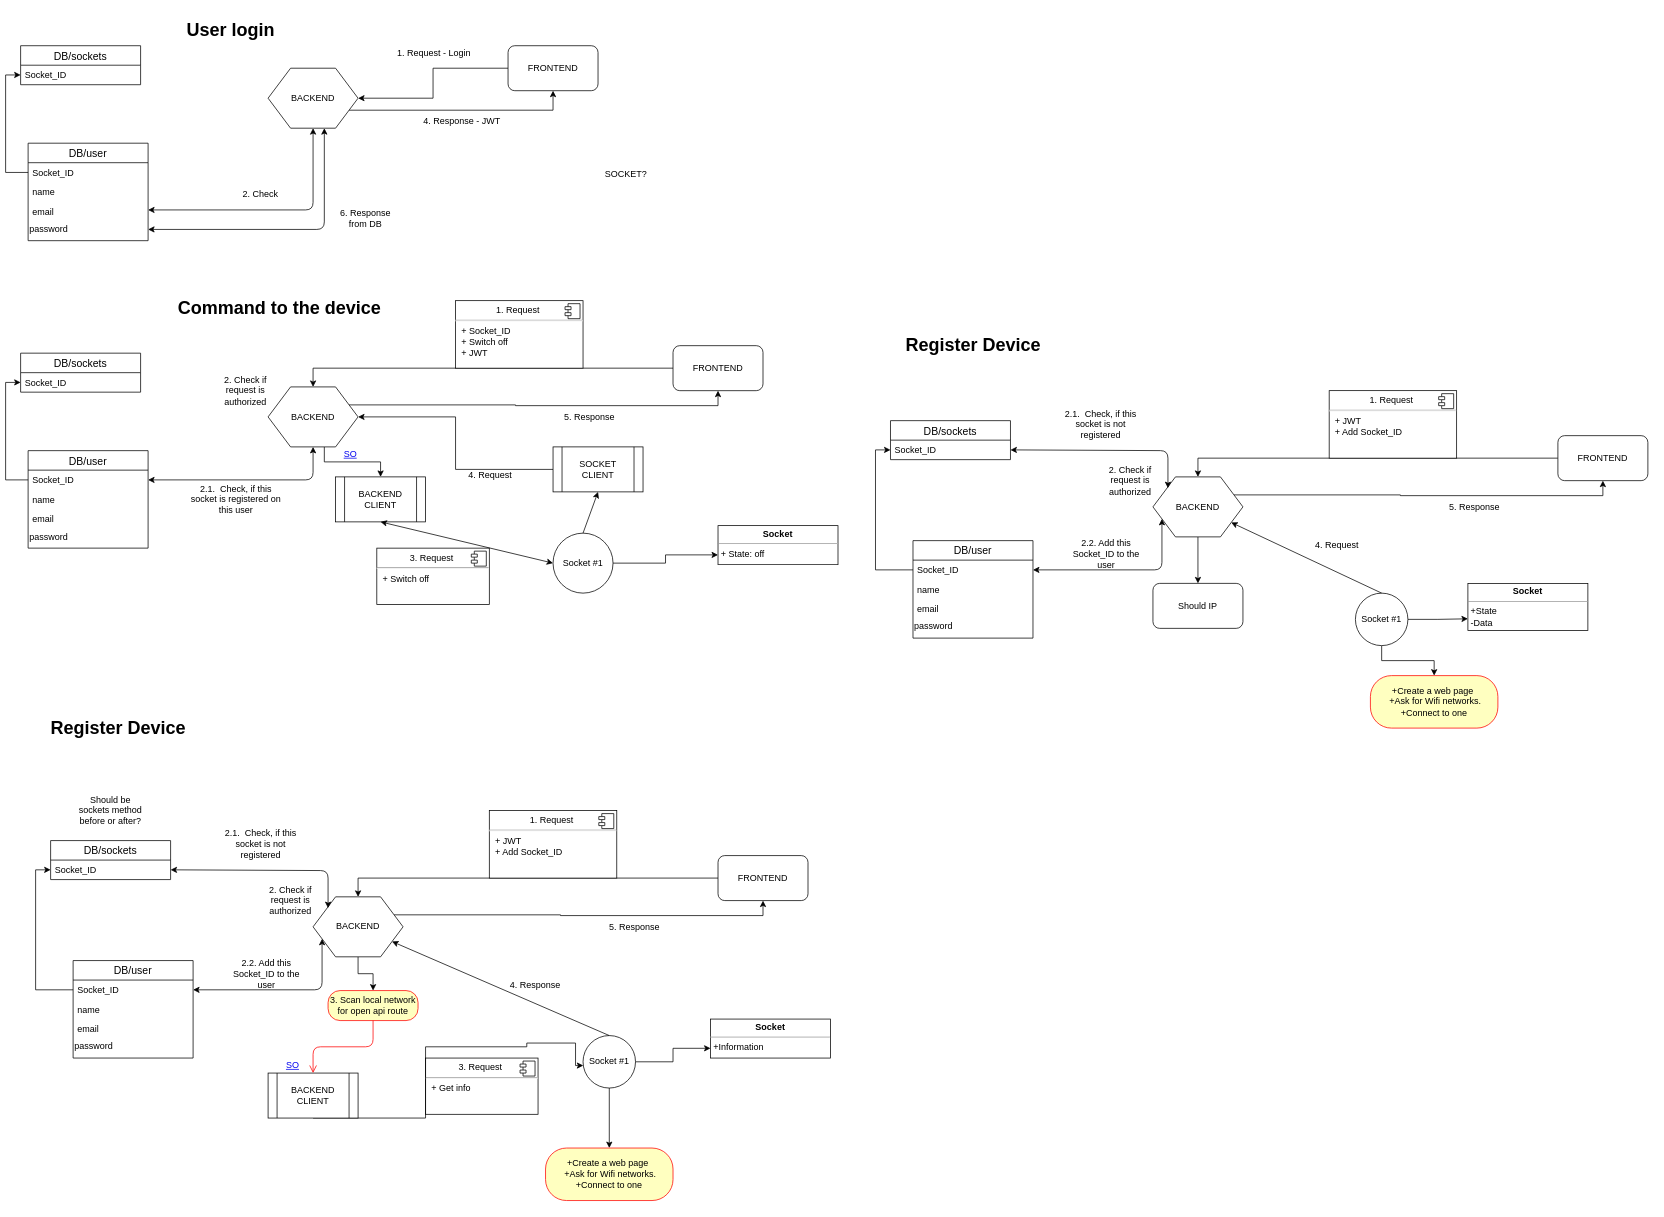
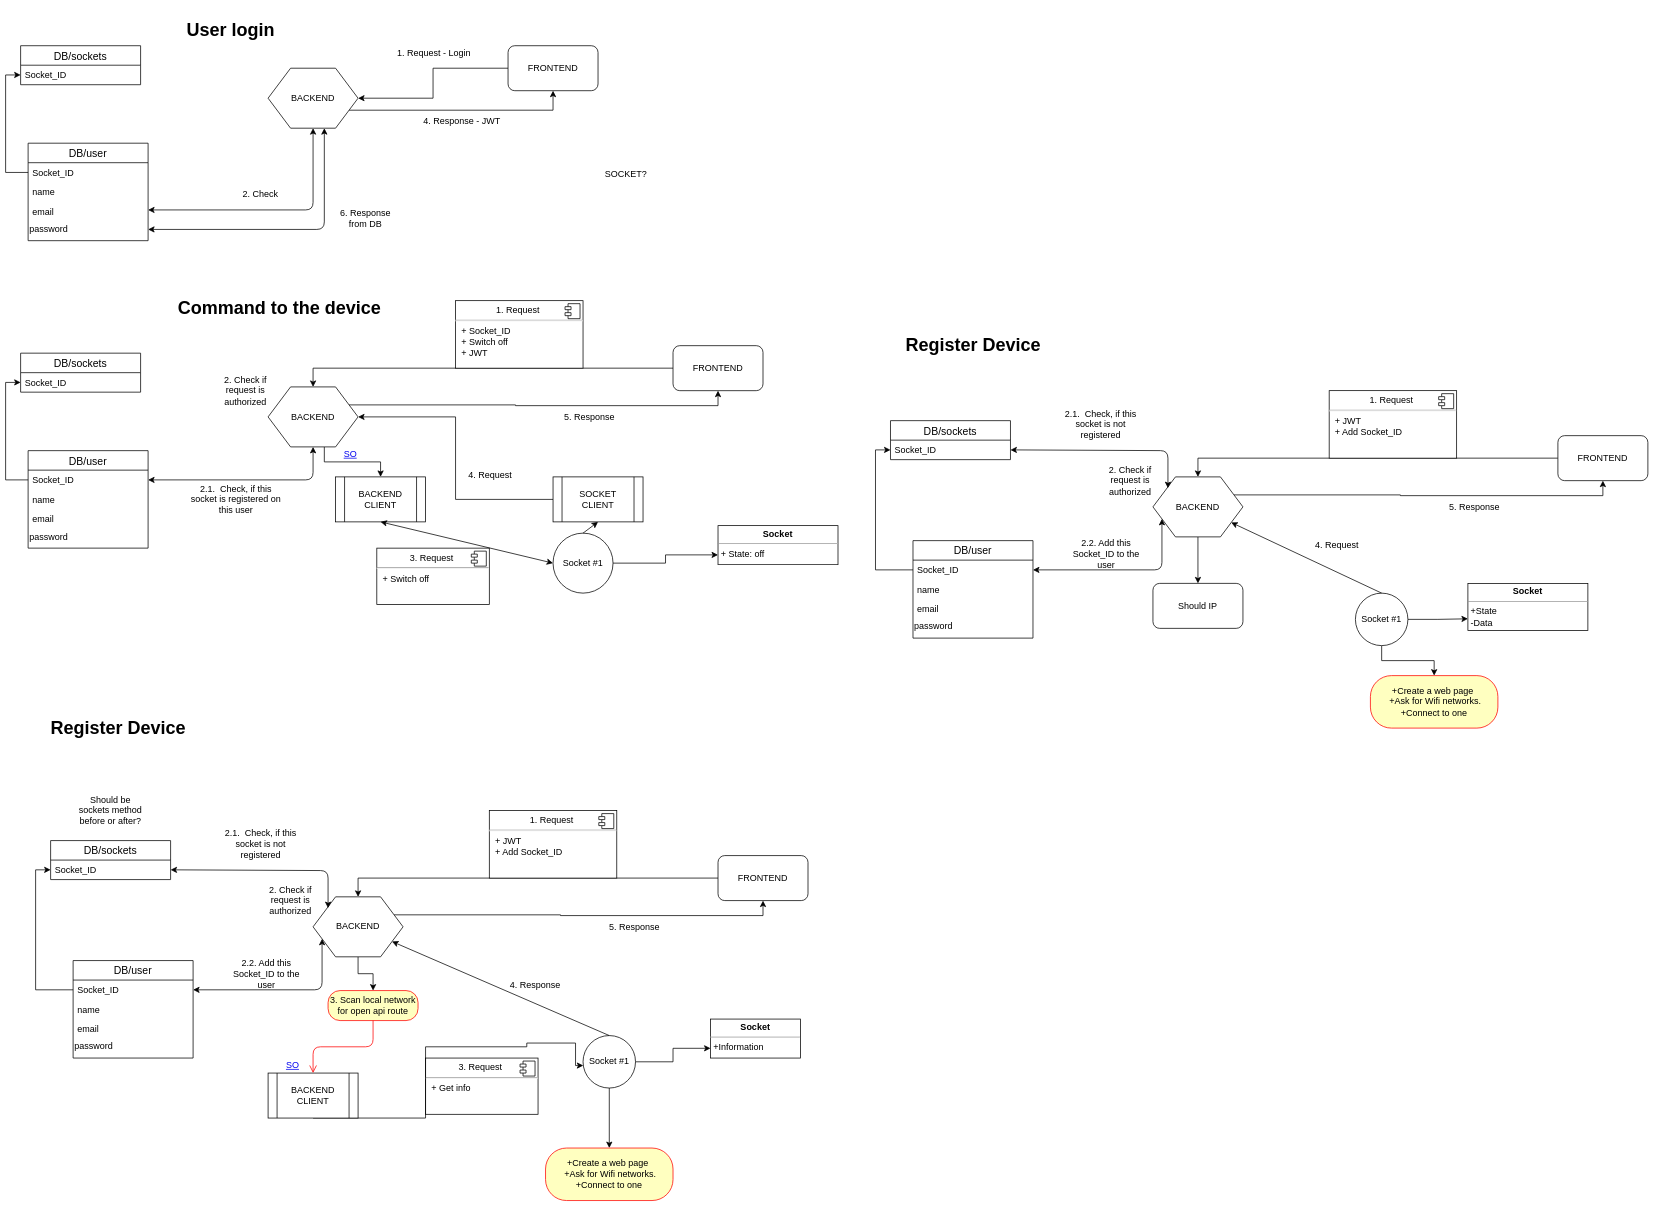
(598, 469) -> (598, 499)
(771, 1038) -> (756, 1038)
